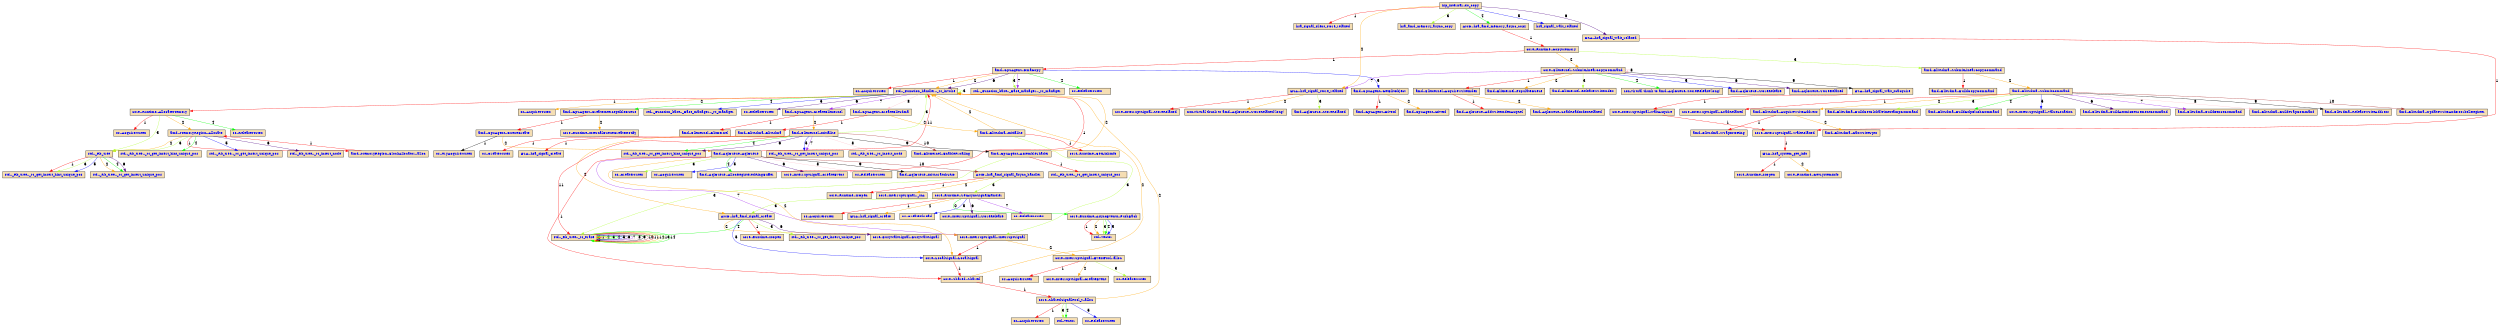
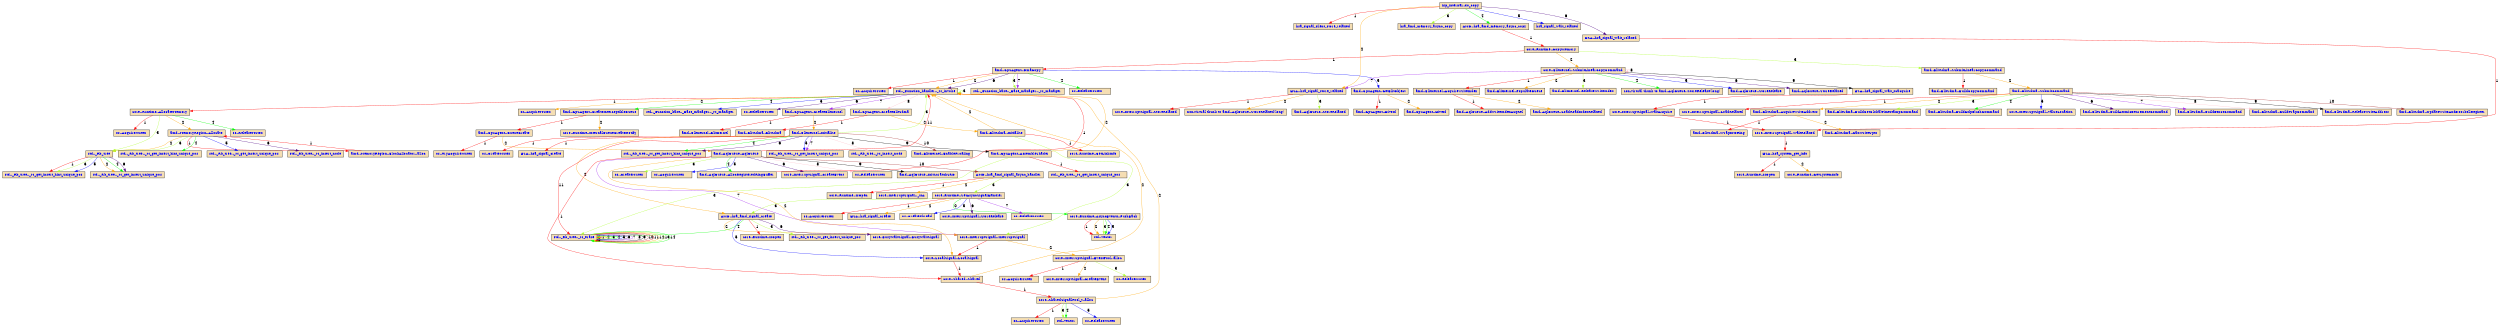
(480, 143) -> (480, 143)
